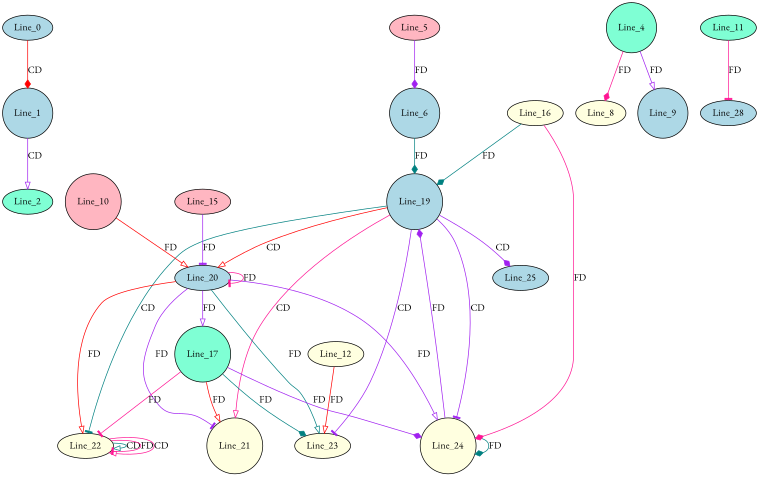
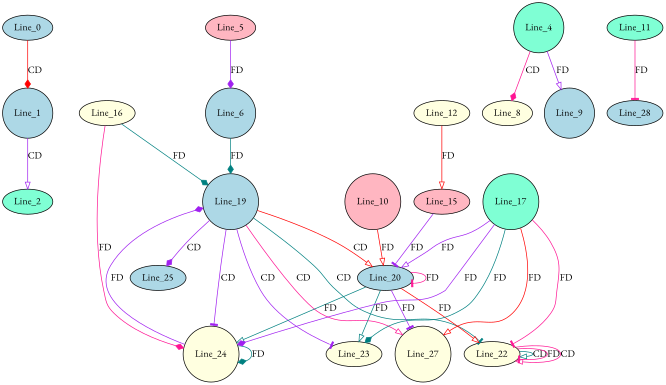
(625, 70) -> (533, 70)
(203, 305) -> (448, 240)
(354, 315) -> (305, 313)
(330, 396) -> (442, 154)
(235, 446) -> (423, 354)
